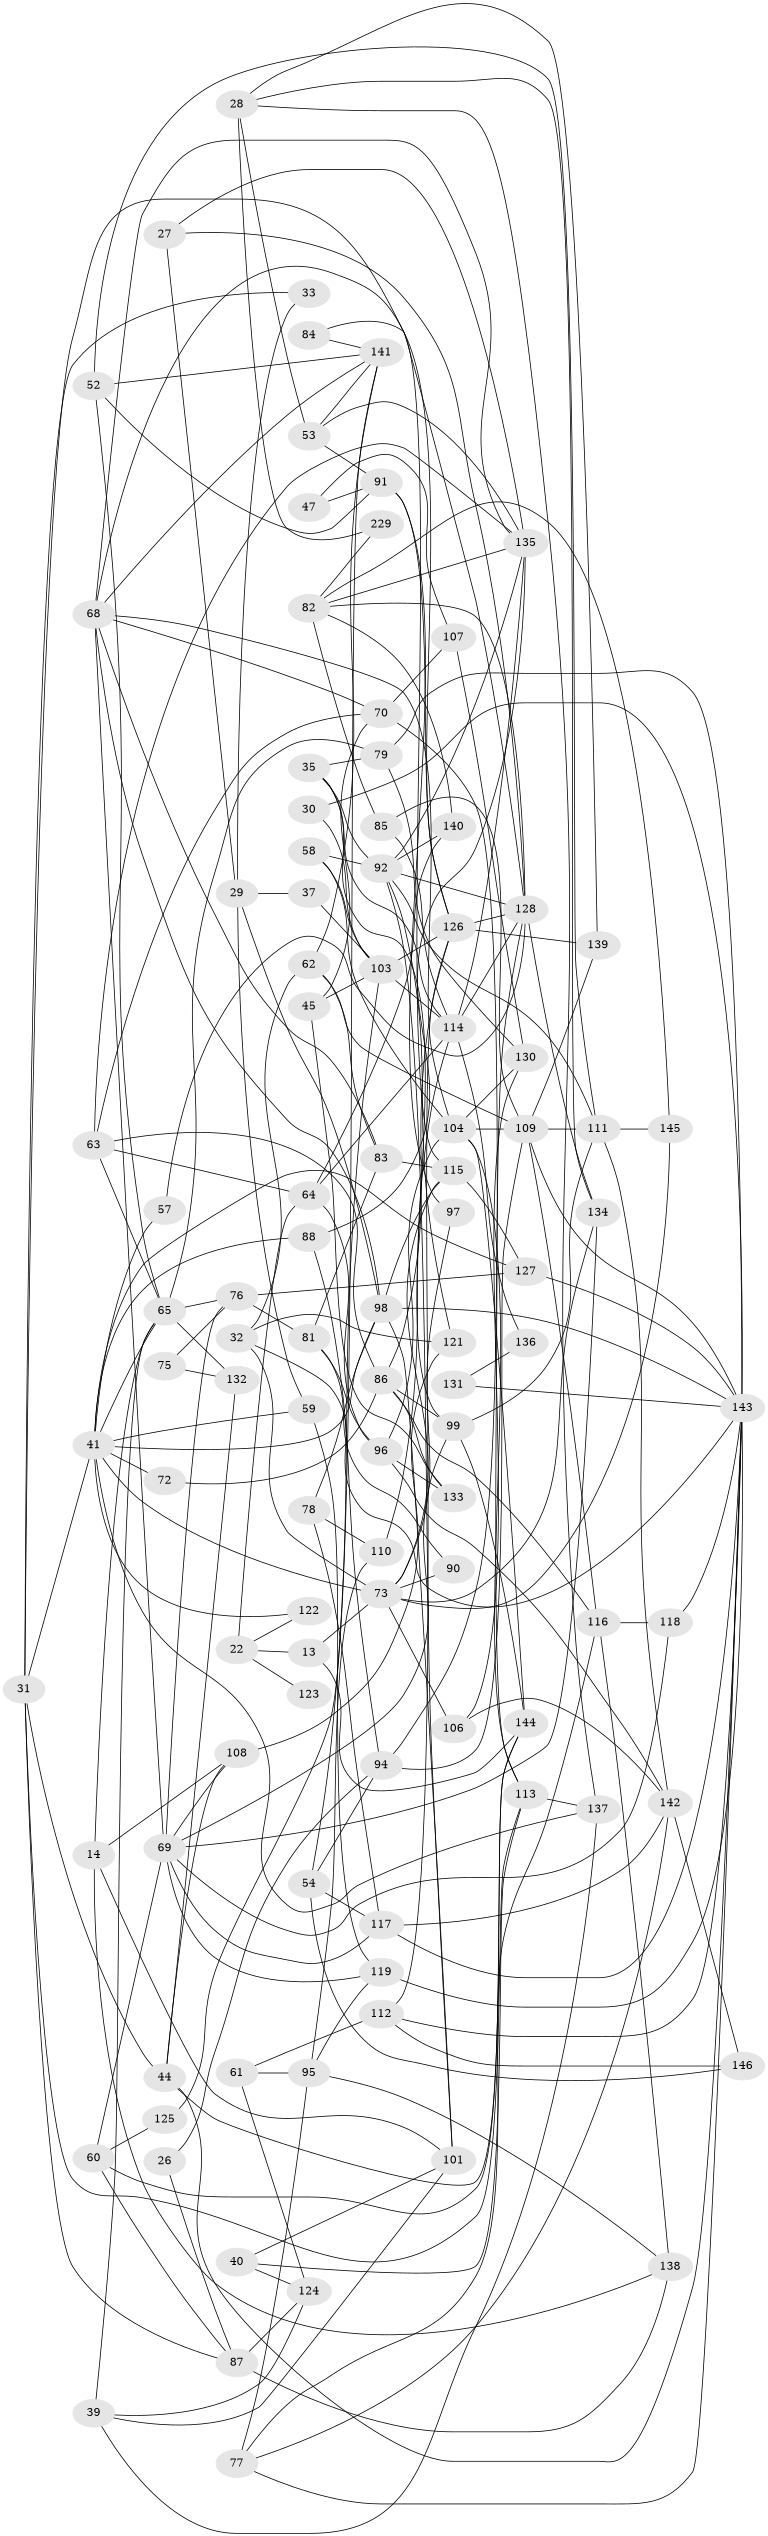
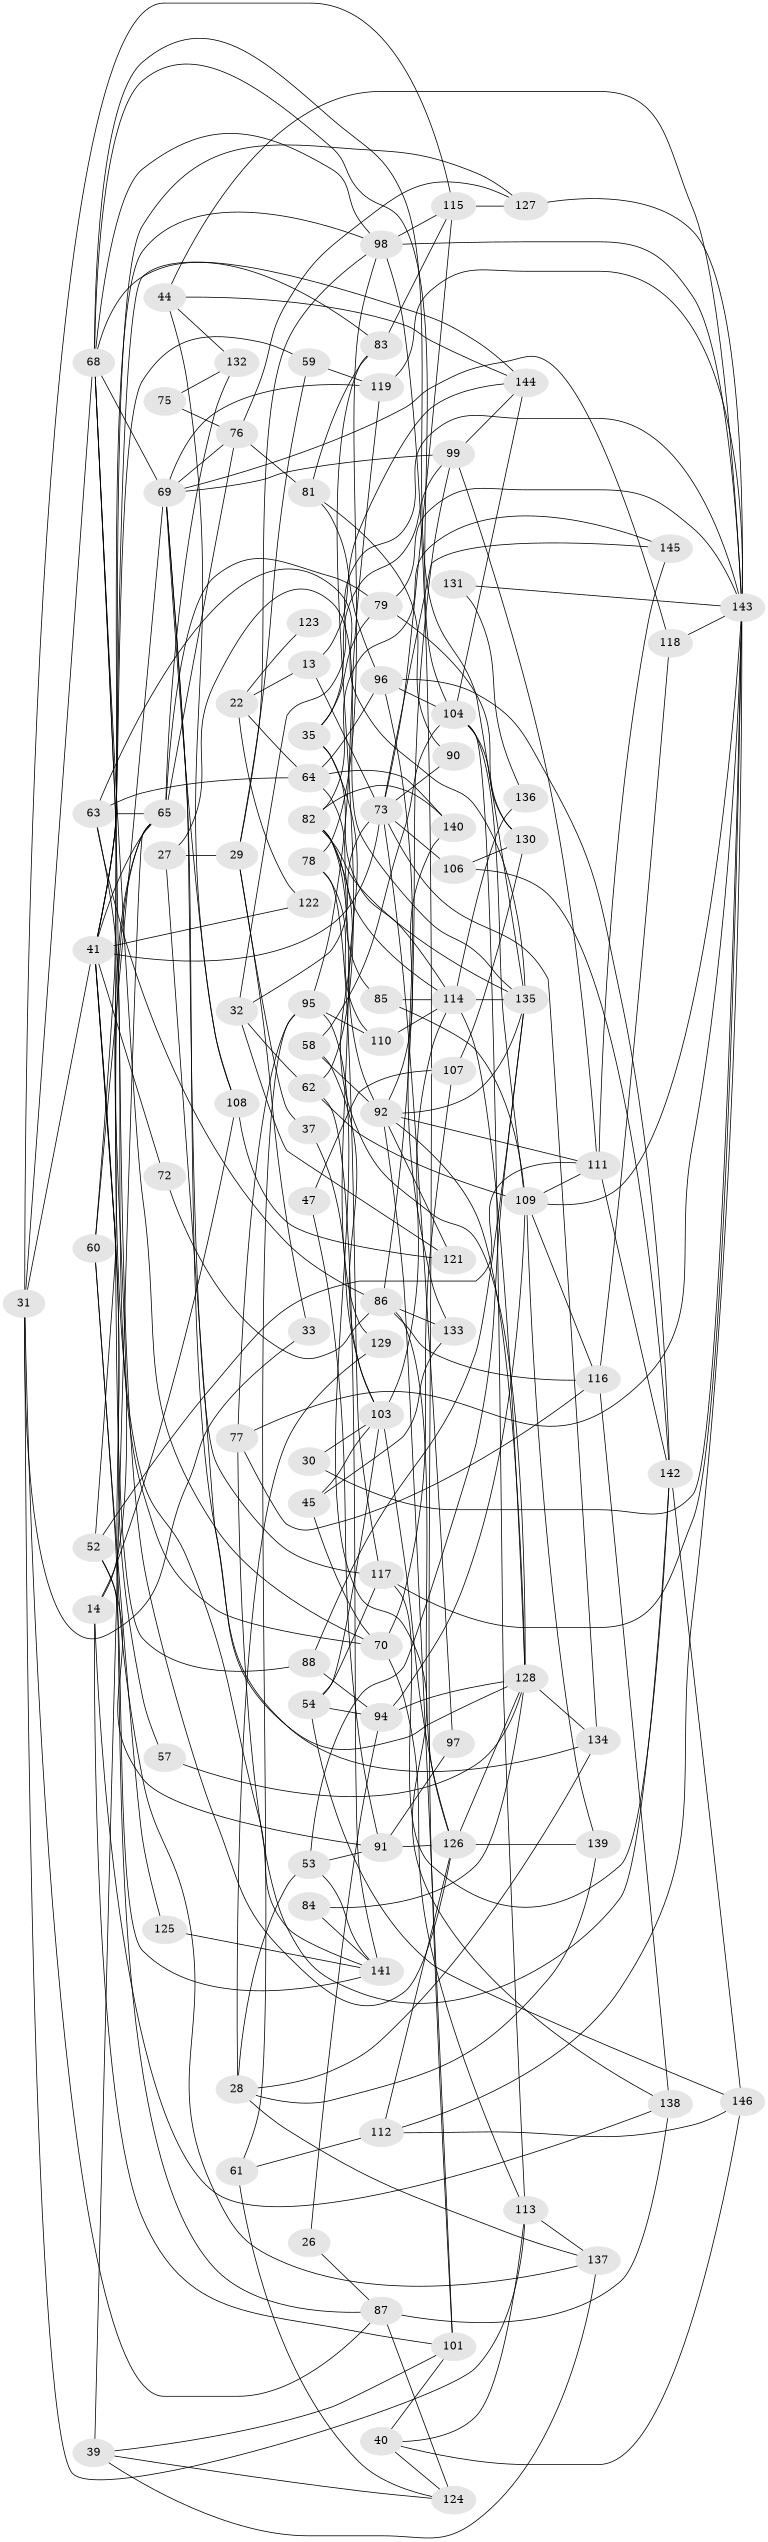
(381, 525) -> (381, 1344)
(72, 1891) -> (59, 833)
none -> (661, 2398)
